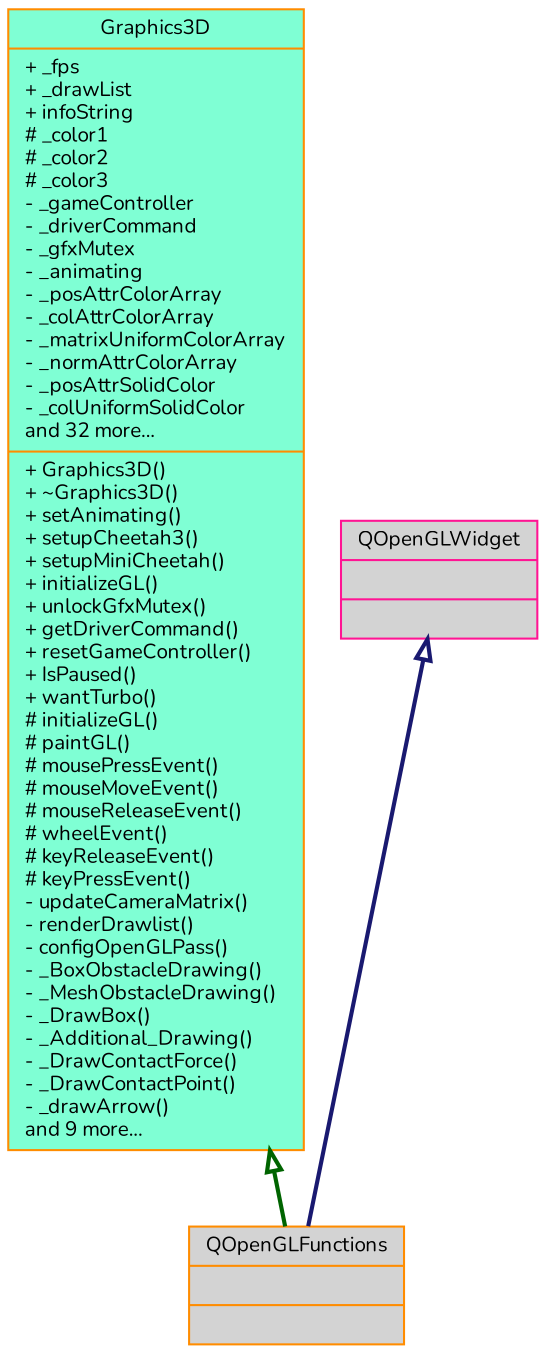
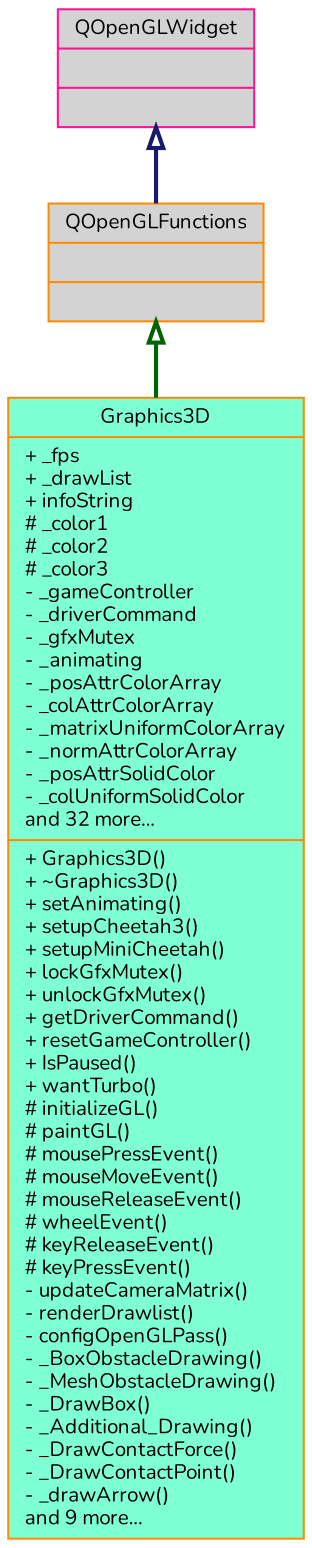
(92, 584) -> (104, 972)
(280, 1199) -> (156, 370)
